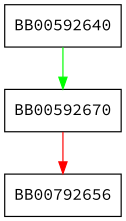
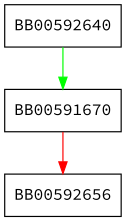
(63, 111) -> (63, 111)
(63, 195) -> (63, 195)
